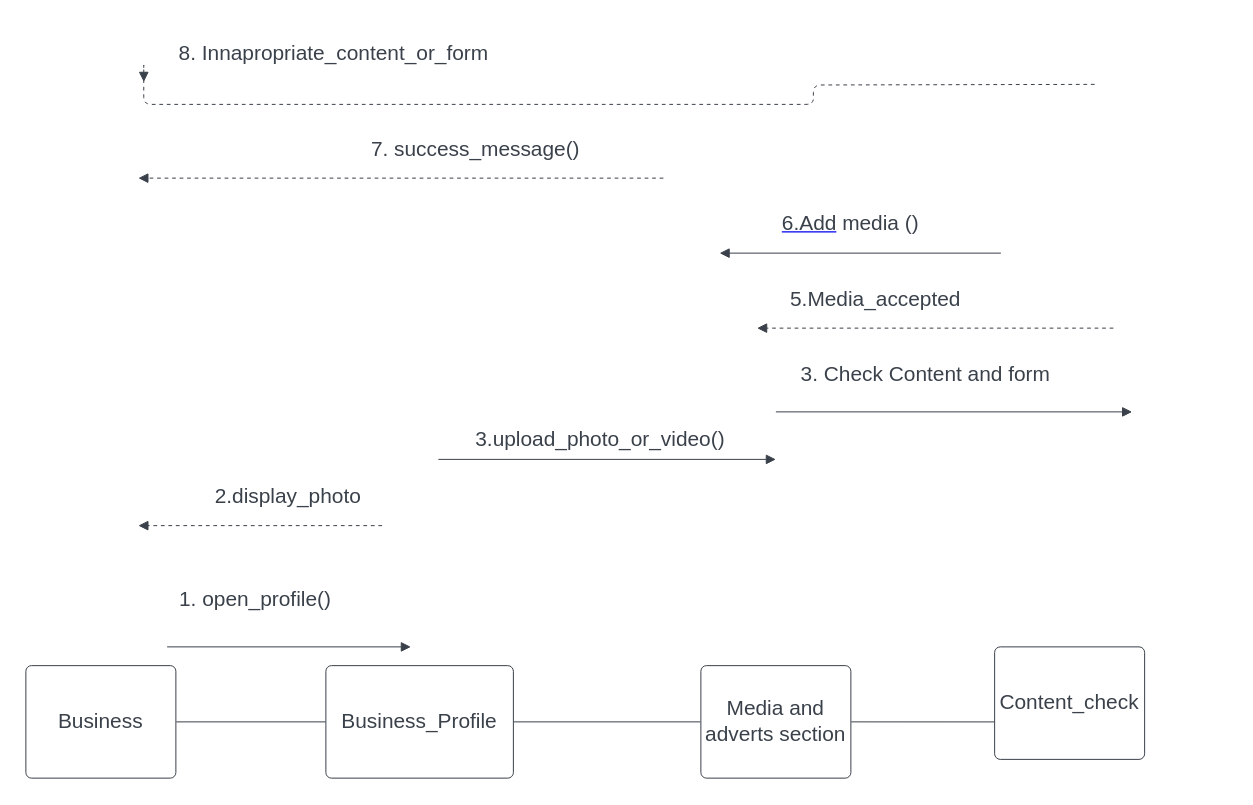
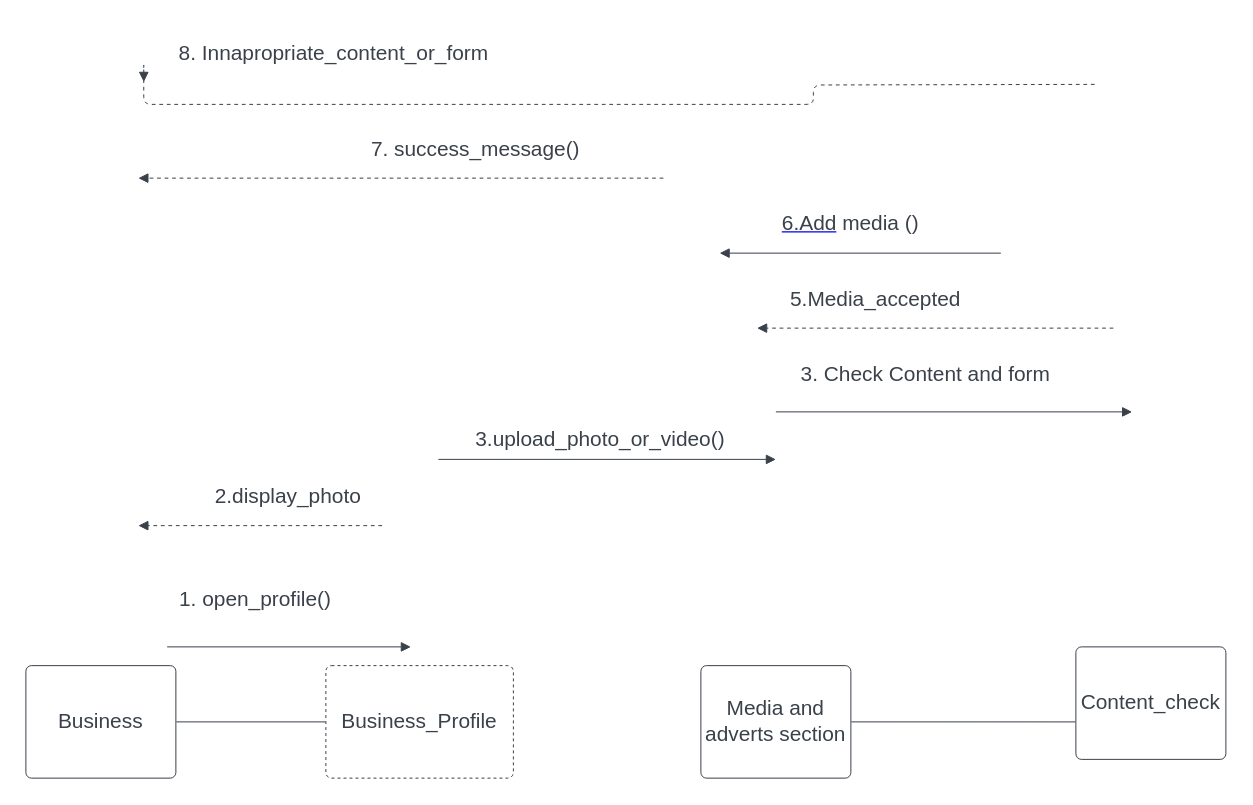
(1069, 703) -> (1151, 703)
(419, 722) -> (419, 722)
(607, 722) -> none
